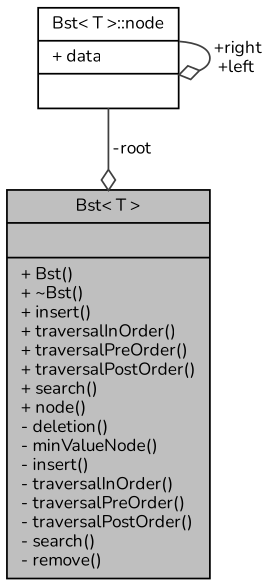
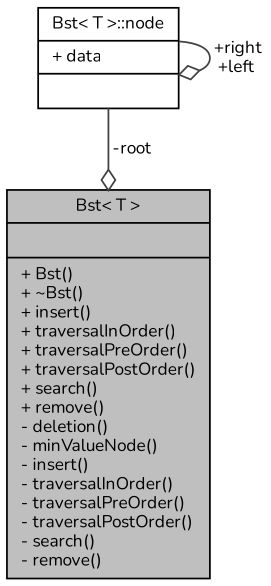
(54, 408) -> (63, 408)
